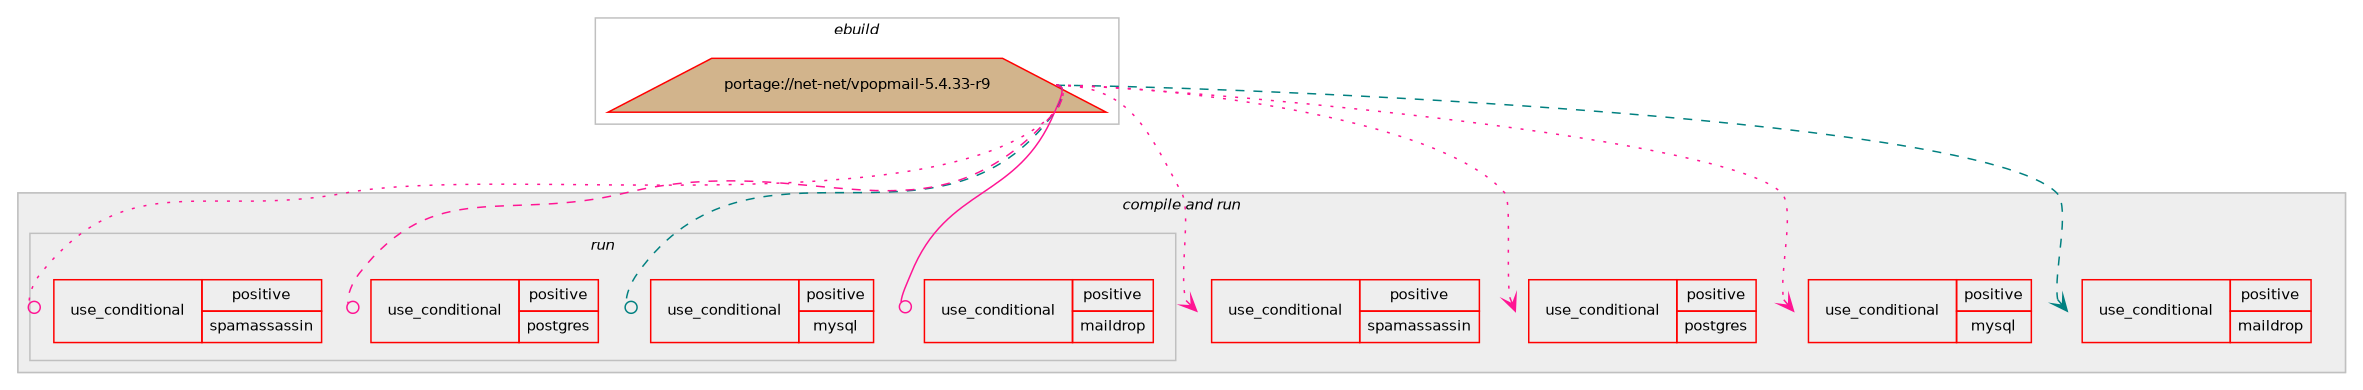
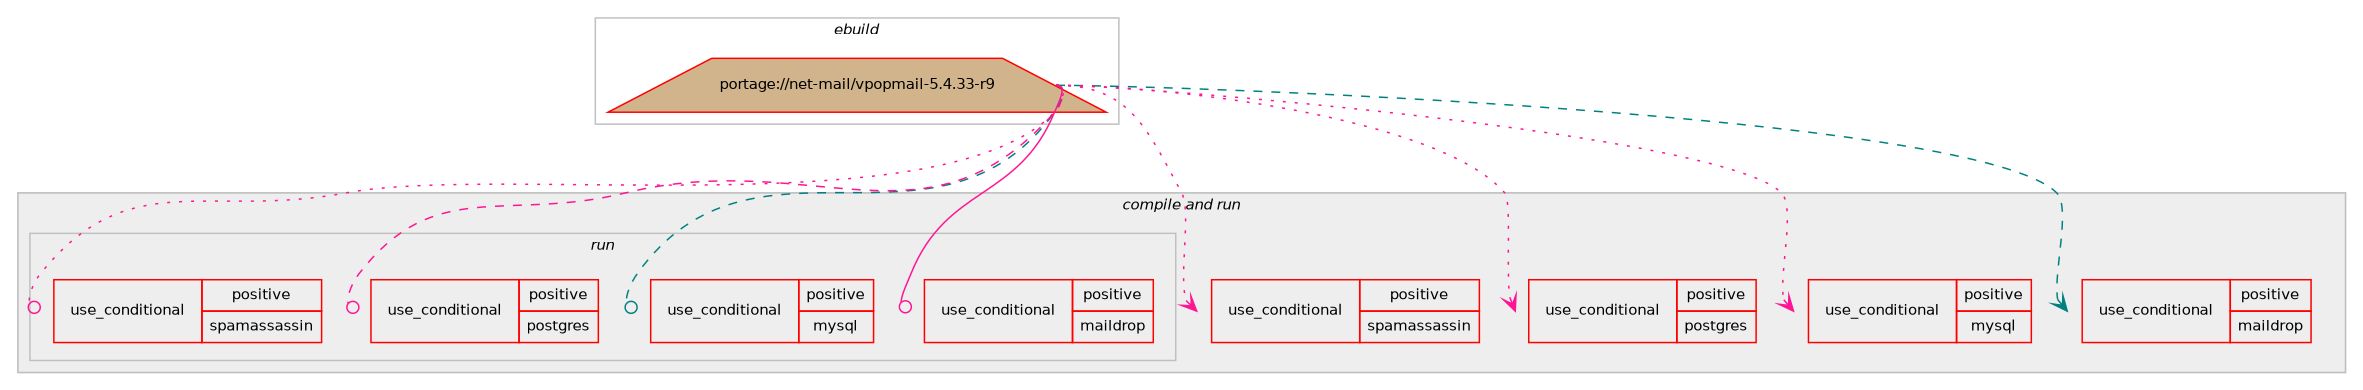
(857, 85) -> (857, 85)
